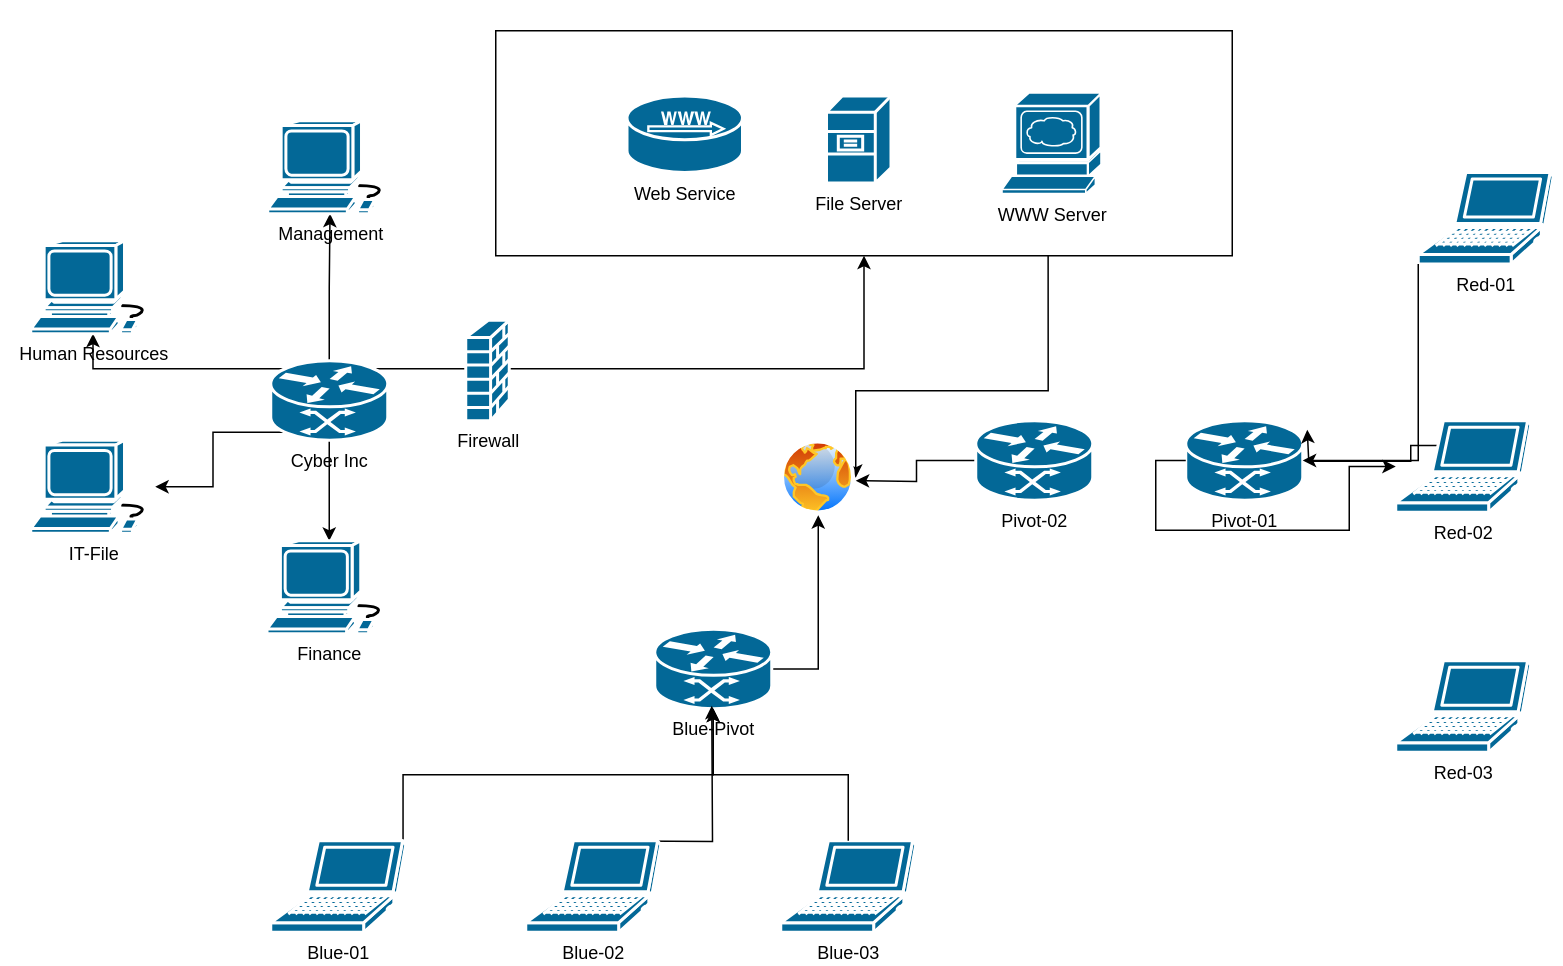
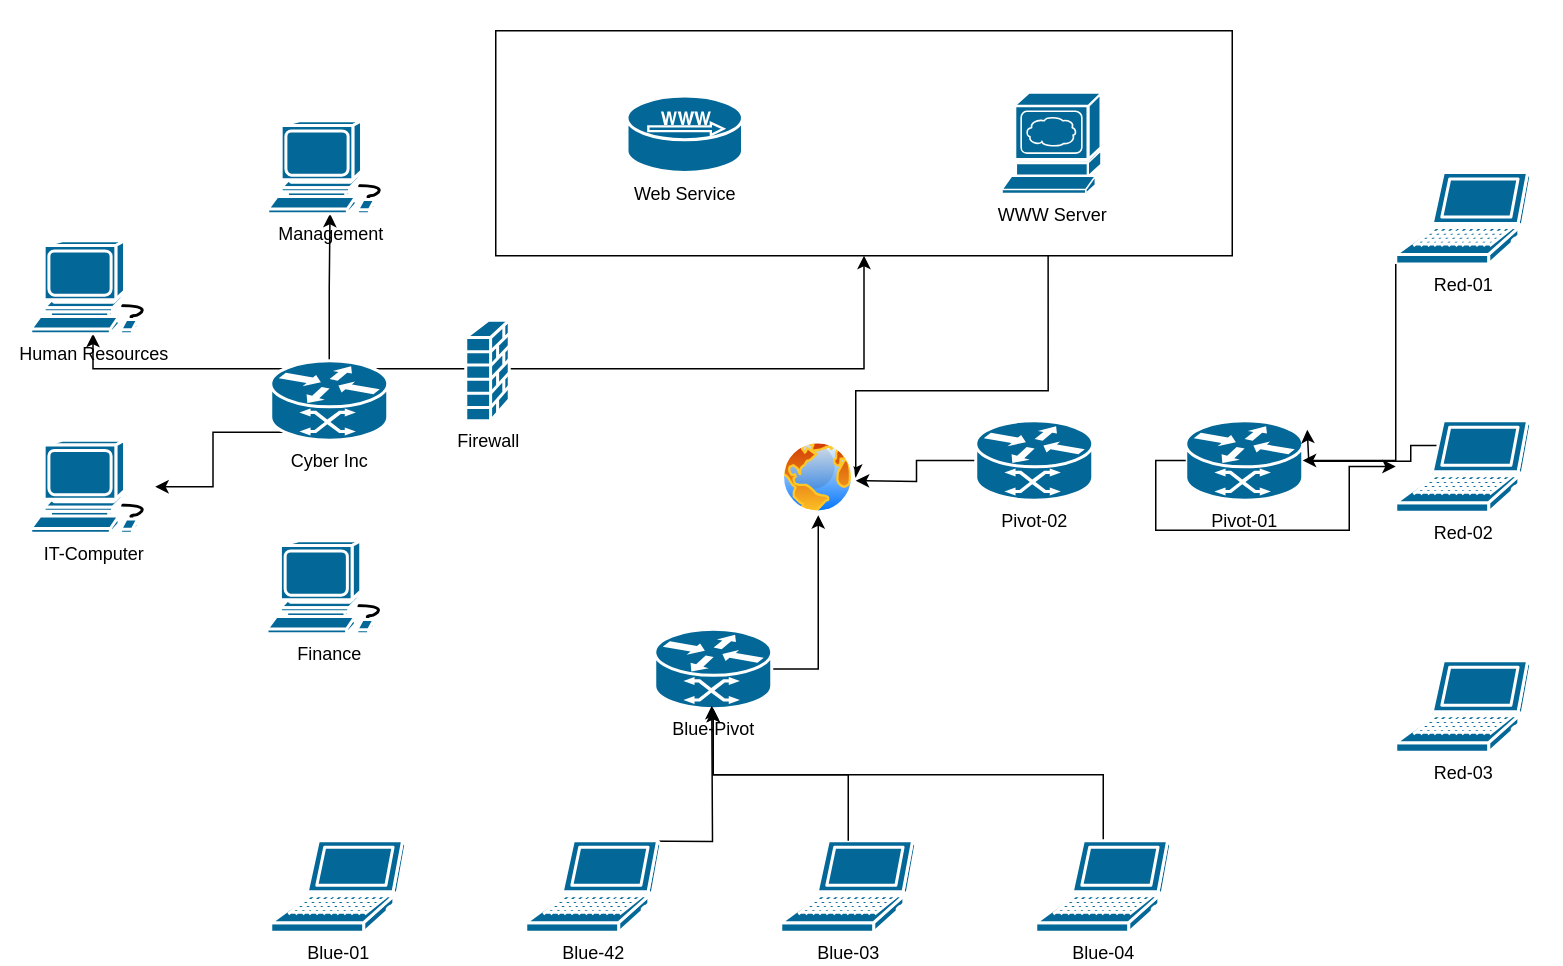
(859, 140) -> none
(1486, 218) -> (1463, 218)
(329, 486) -> none
(95, 555) -> (95, 555)
(523, 775) -> none
none -> (1010, 775)
none -> (1103, 887)
(594, 954) -> (594, 954)
